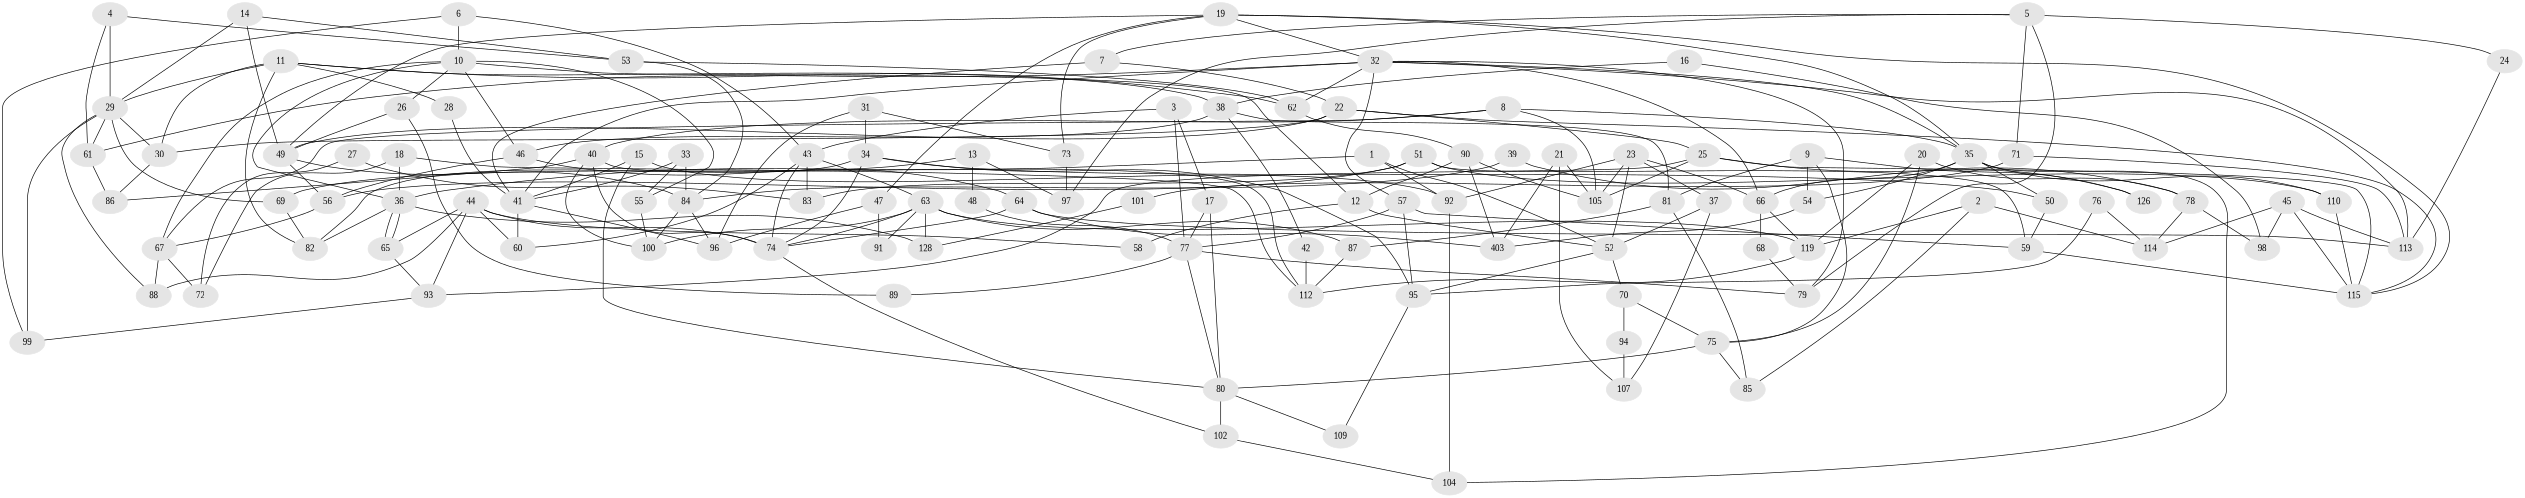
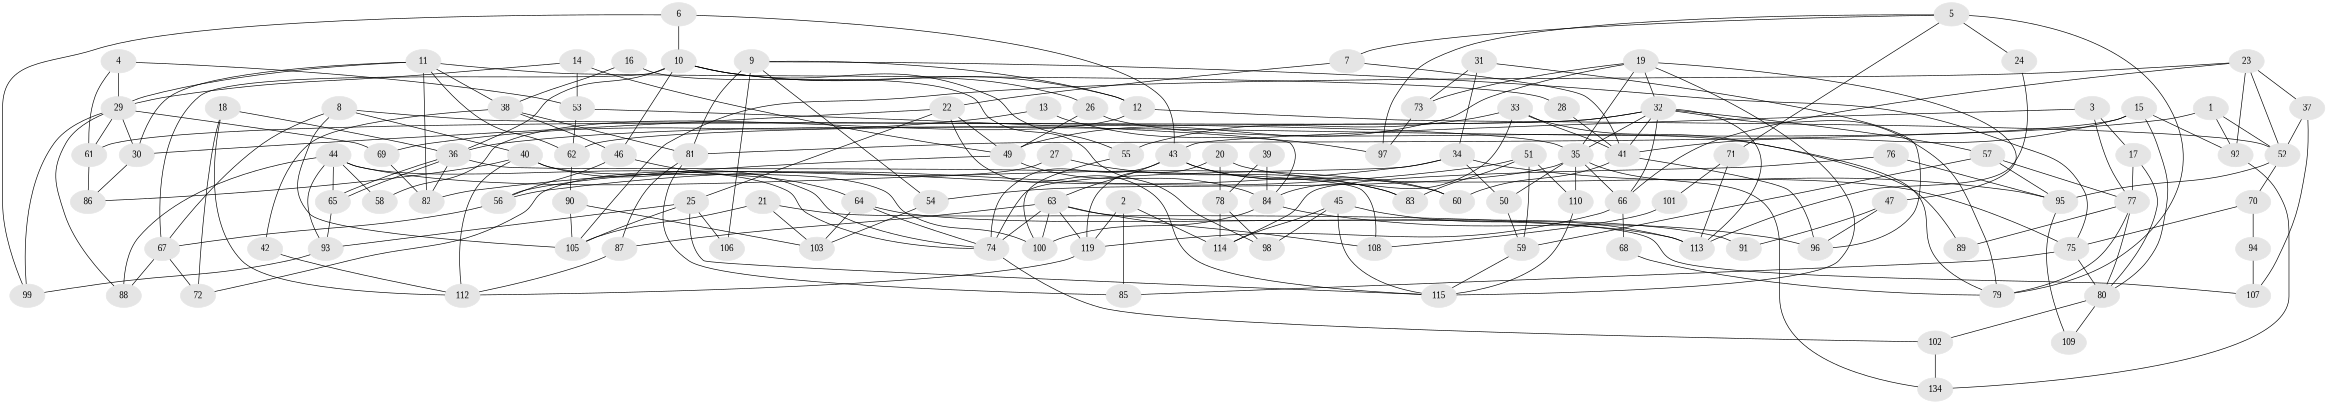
none -> (1418, 142)
none -> (1788, 150)
(1411, 178) -> (948, 68)
(973, 202) -> none
(2144, 202) -> (727, 249)
(926, 249) -> (1374, 249)
(1498, 249) -> (817, 249)
(1449, 483) -> (1935, 390)
